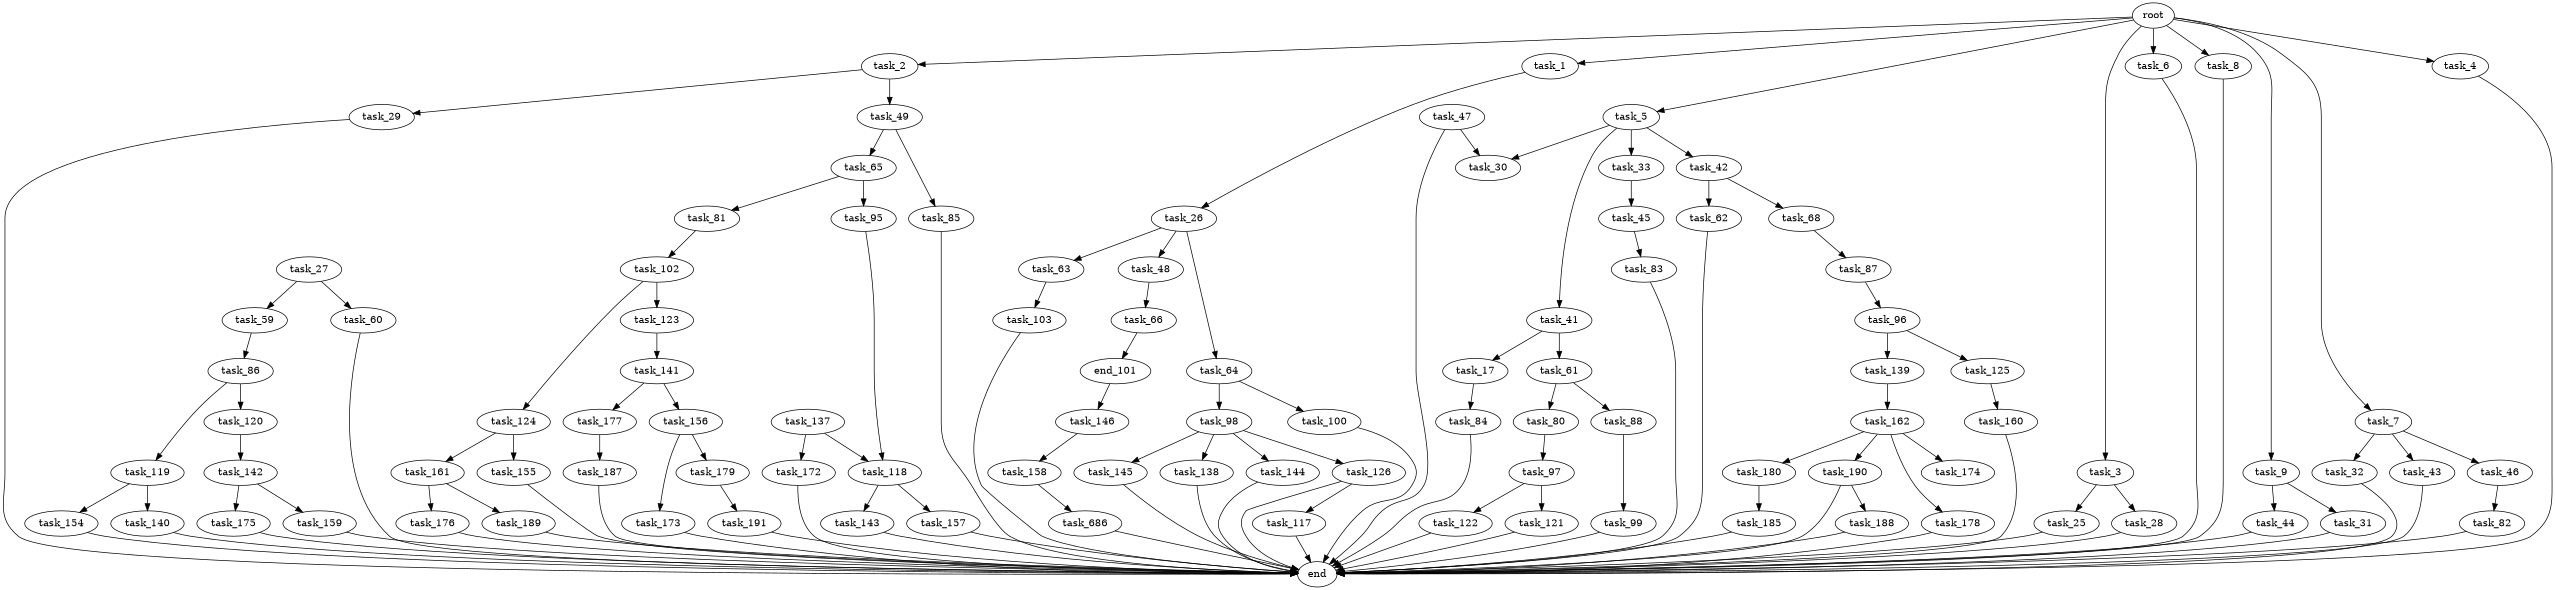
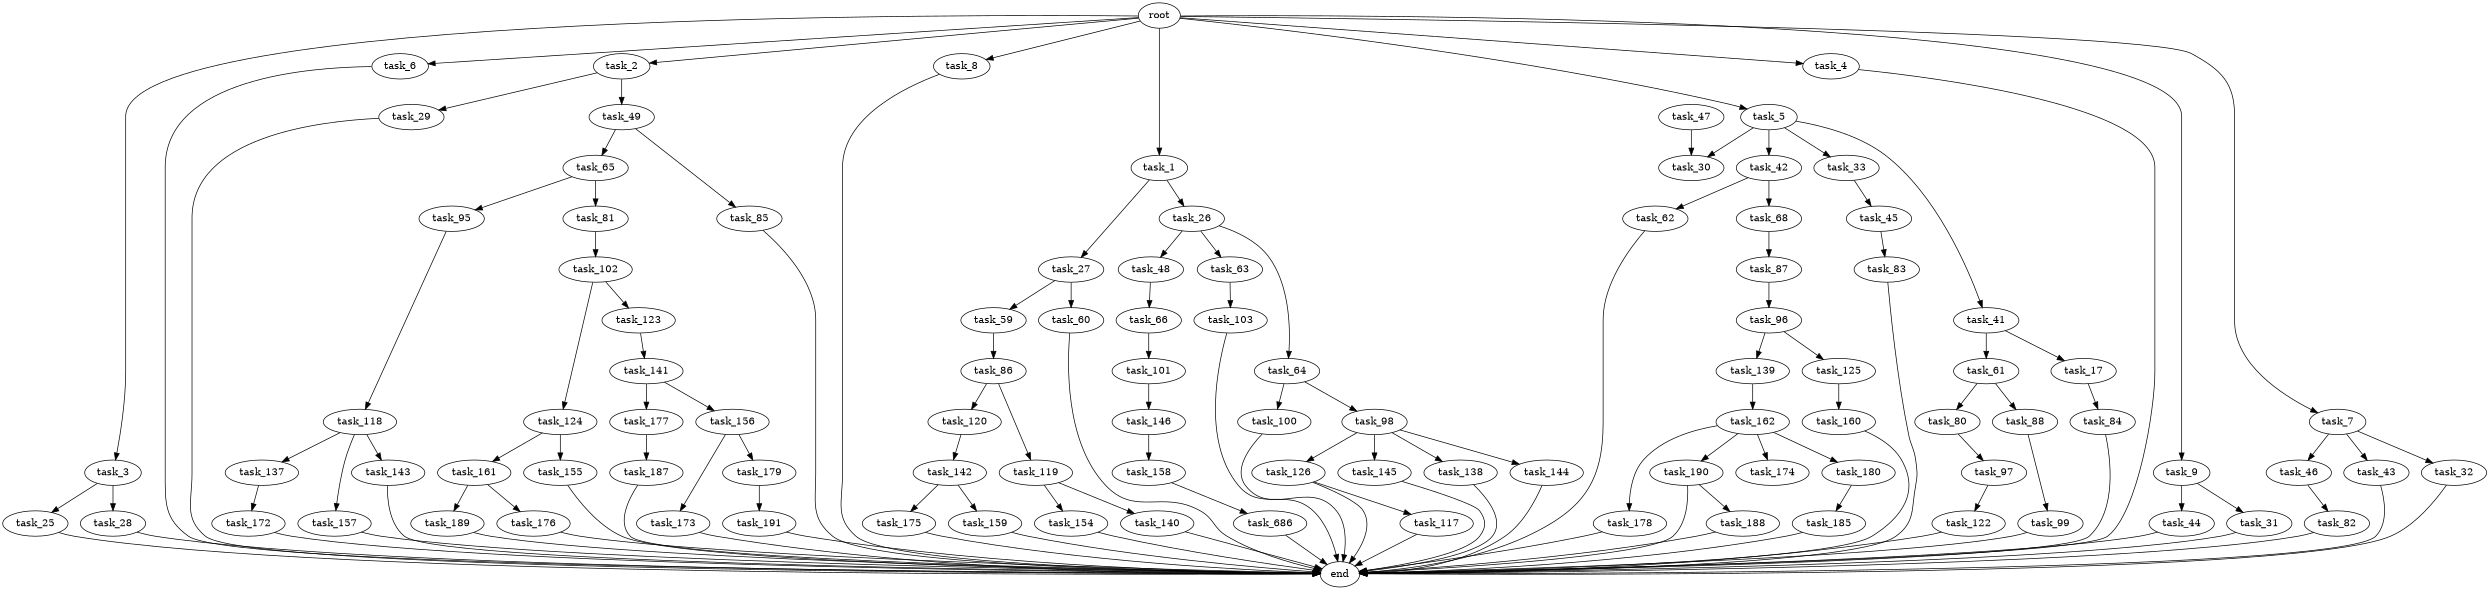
none -> (1118, 216)
(1416, 364) -> none
(1115, 371) -> (1149, 371)
(843, 445) -> (314, 446)
(1542, 524) -> none
